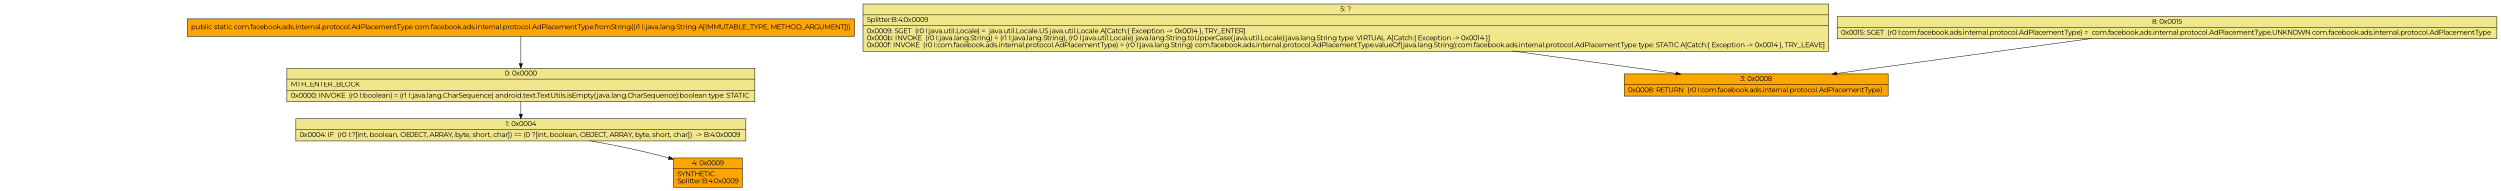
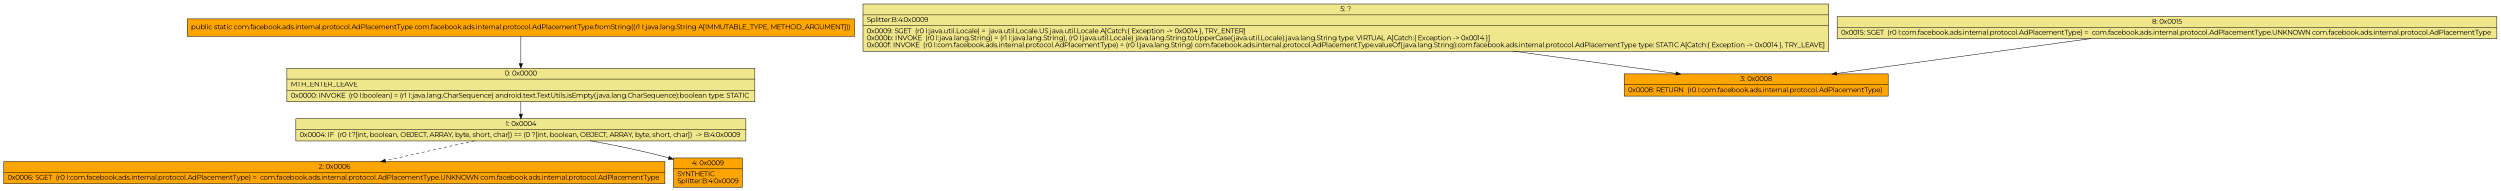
(325, 85) -> (324, 85)
none -> (334, 173)
